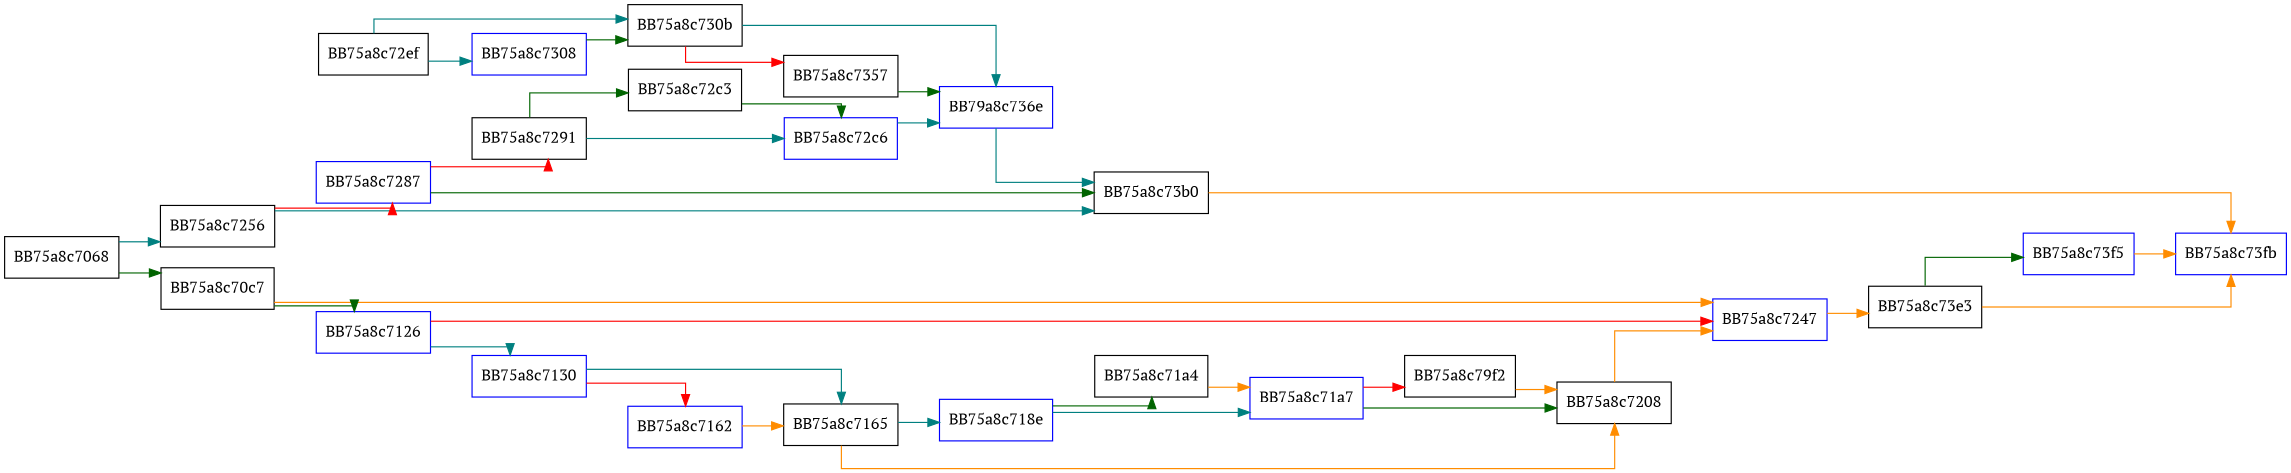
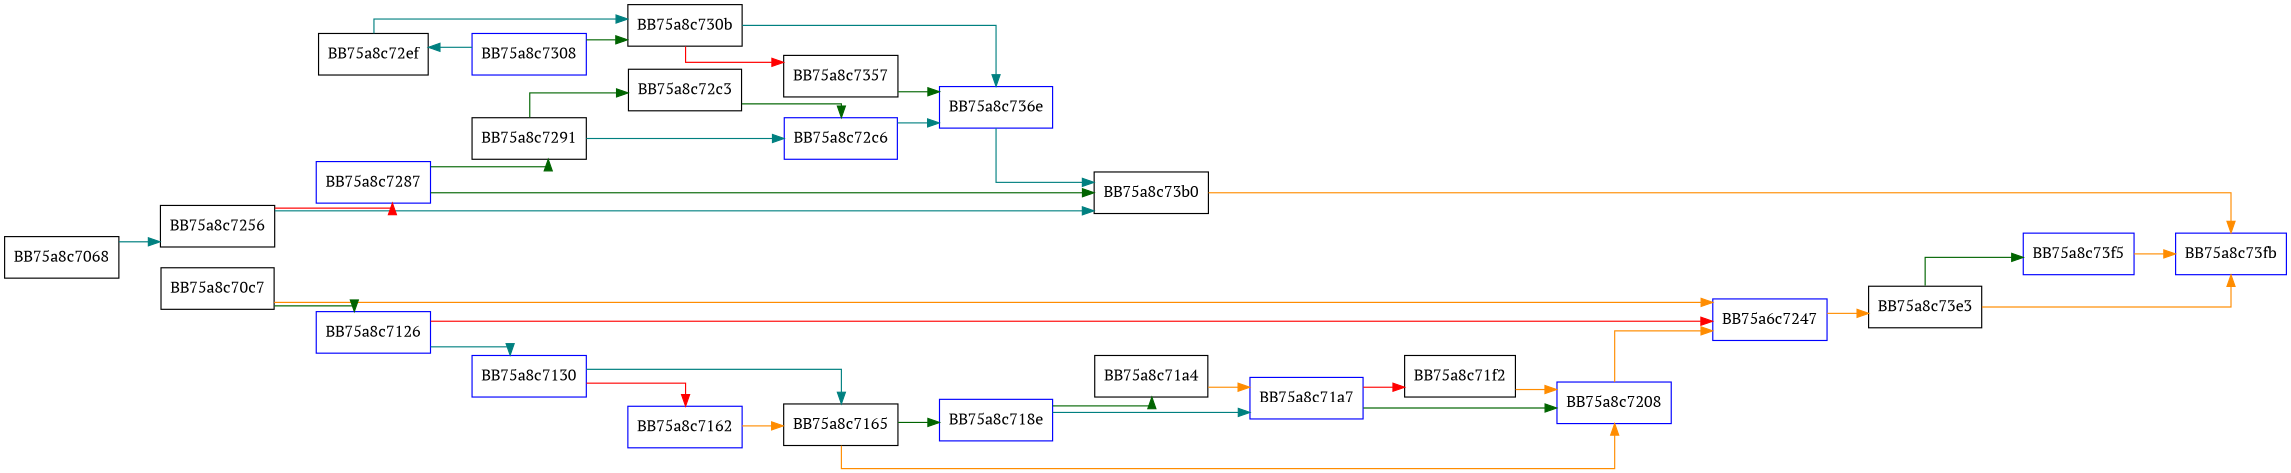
(444, 61) -> (456, 47)
(996, 107) -> (996, 107)
(490, 167) -> (490, 167)
(134, 273) -> none
(1770, 320) -> (1770, 320)
(1460, 376) -> (1460, 376)
(1614, 403) -> (1614, 403)
(913, 422) -> (913, 422)
